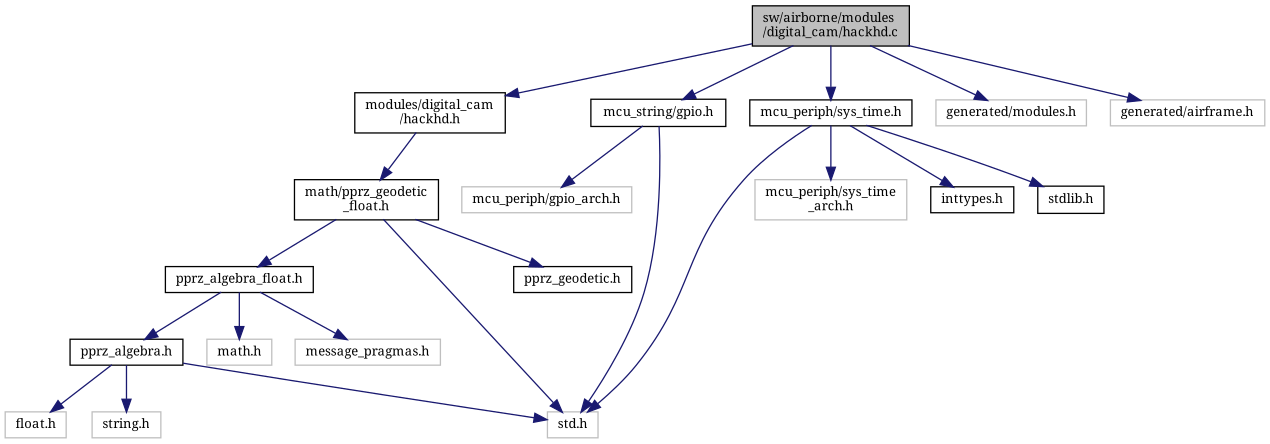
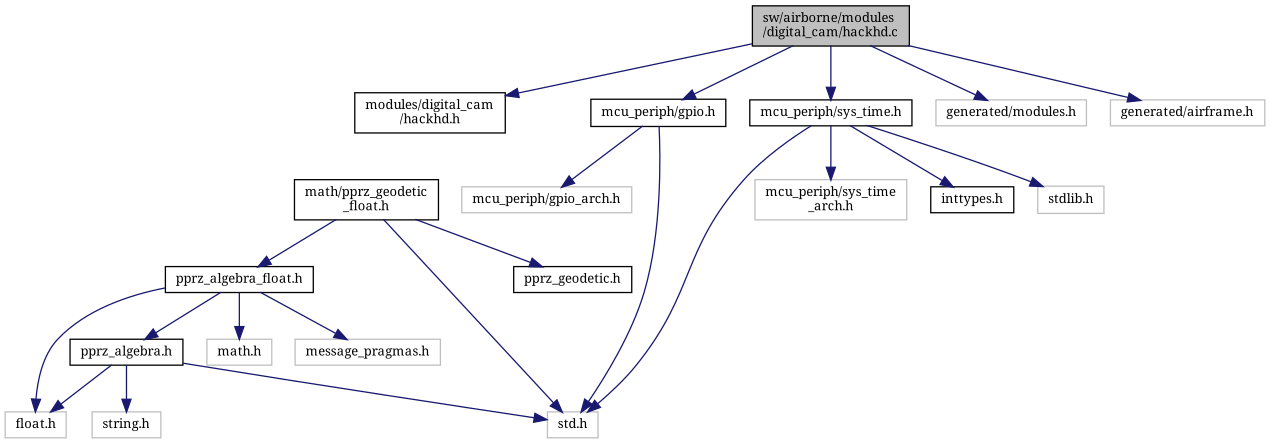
(658, 113) -> (658, 113)
(402, 151) -> none
(1071, 200) -> (1071, 200)
none -> (79, 321)
